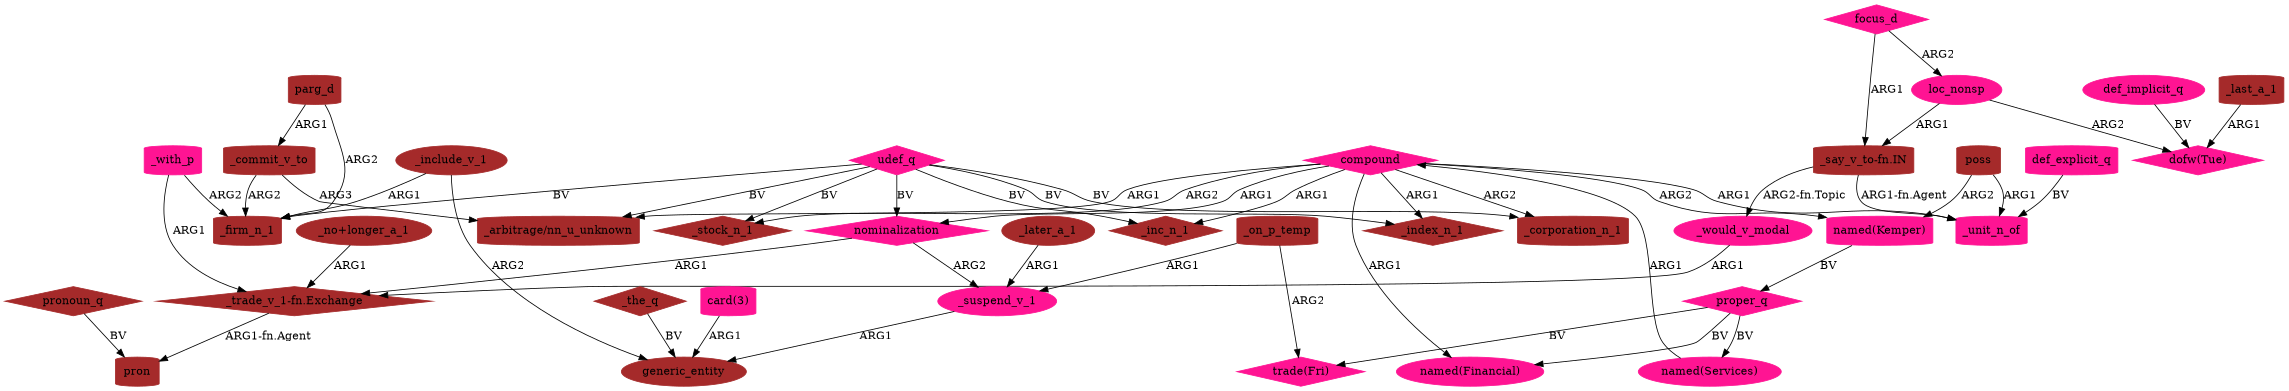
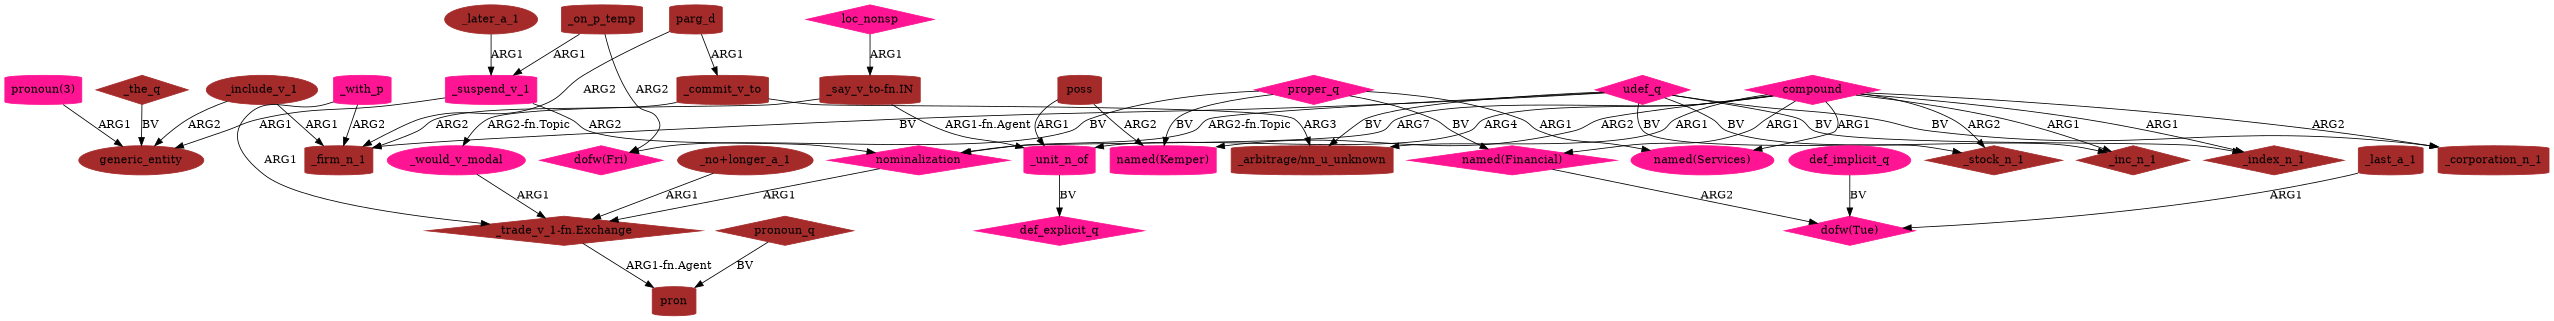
(1877, 19) -> none
(1957, 90) -> (870, 19)
(2076, 125) -> (1681, 196)
(2072, 160) -> (1060, 231)
(905, 196) -> (1250, 125)
(1257, 196) -> (1414, 125)
(1735, 196) -> (1501, 125)
(2046, 196) -> (1060, 191)
(1608, 200) -> (1816, 137)
(942, 263) -> (662, 141)
(1810, 266) -> (1213, 105)
(728, 301) -> (43, 90)
(997, 301) -> (491, 90)
(1745, 336) -> (1556, 125)
(1301, 372) -> (601, 160)
(1470, 372) -> (1512, 160)
